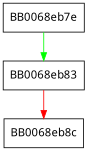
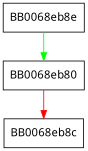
(44, 18) -> (44, 18)
(44, 75) -> (44, 75)
